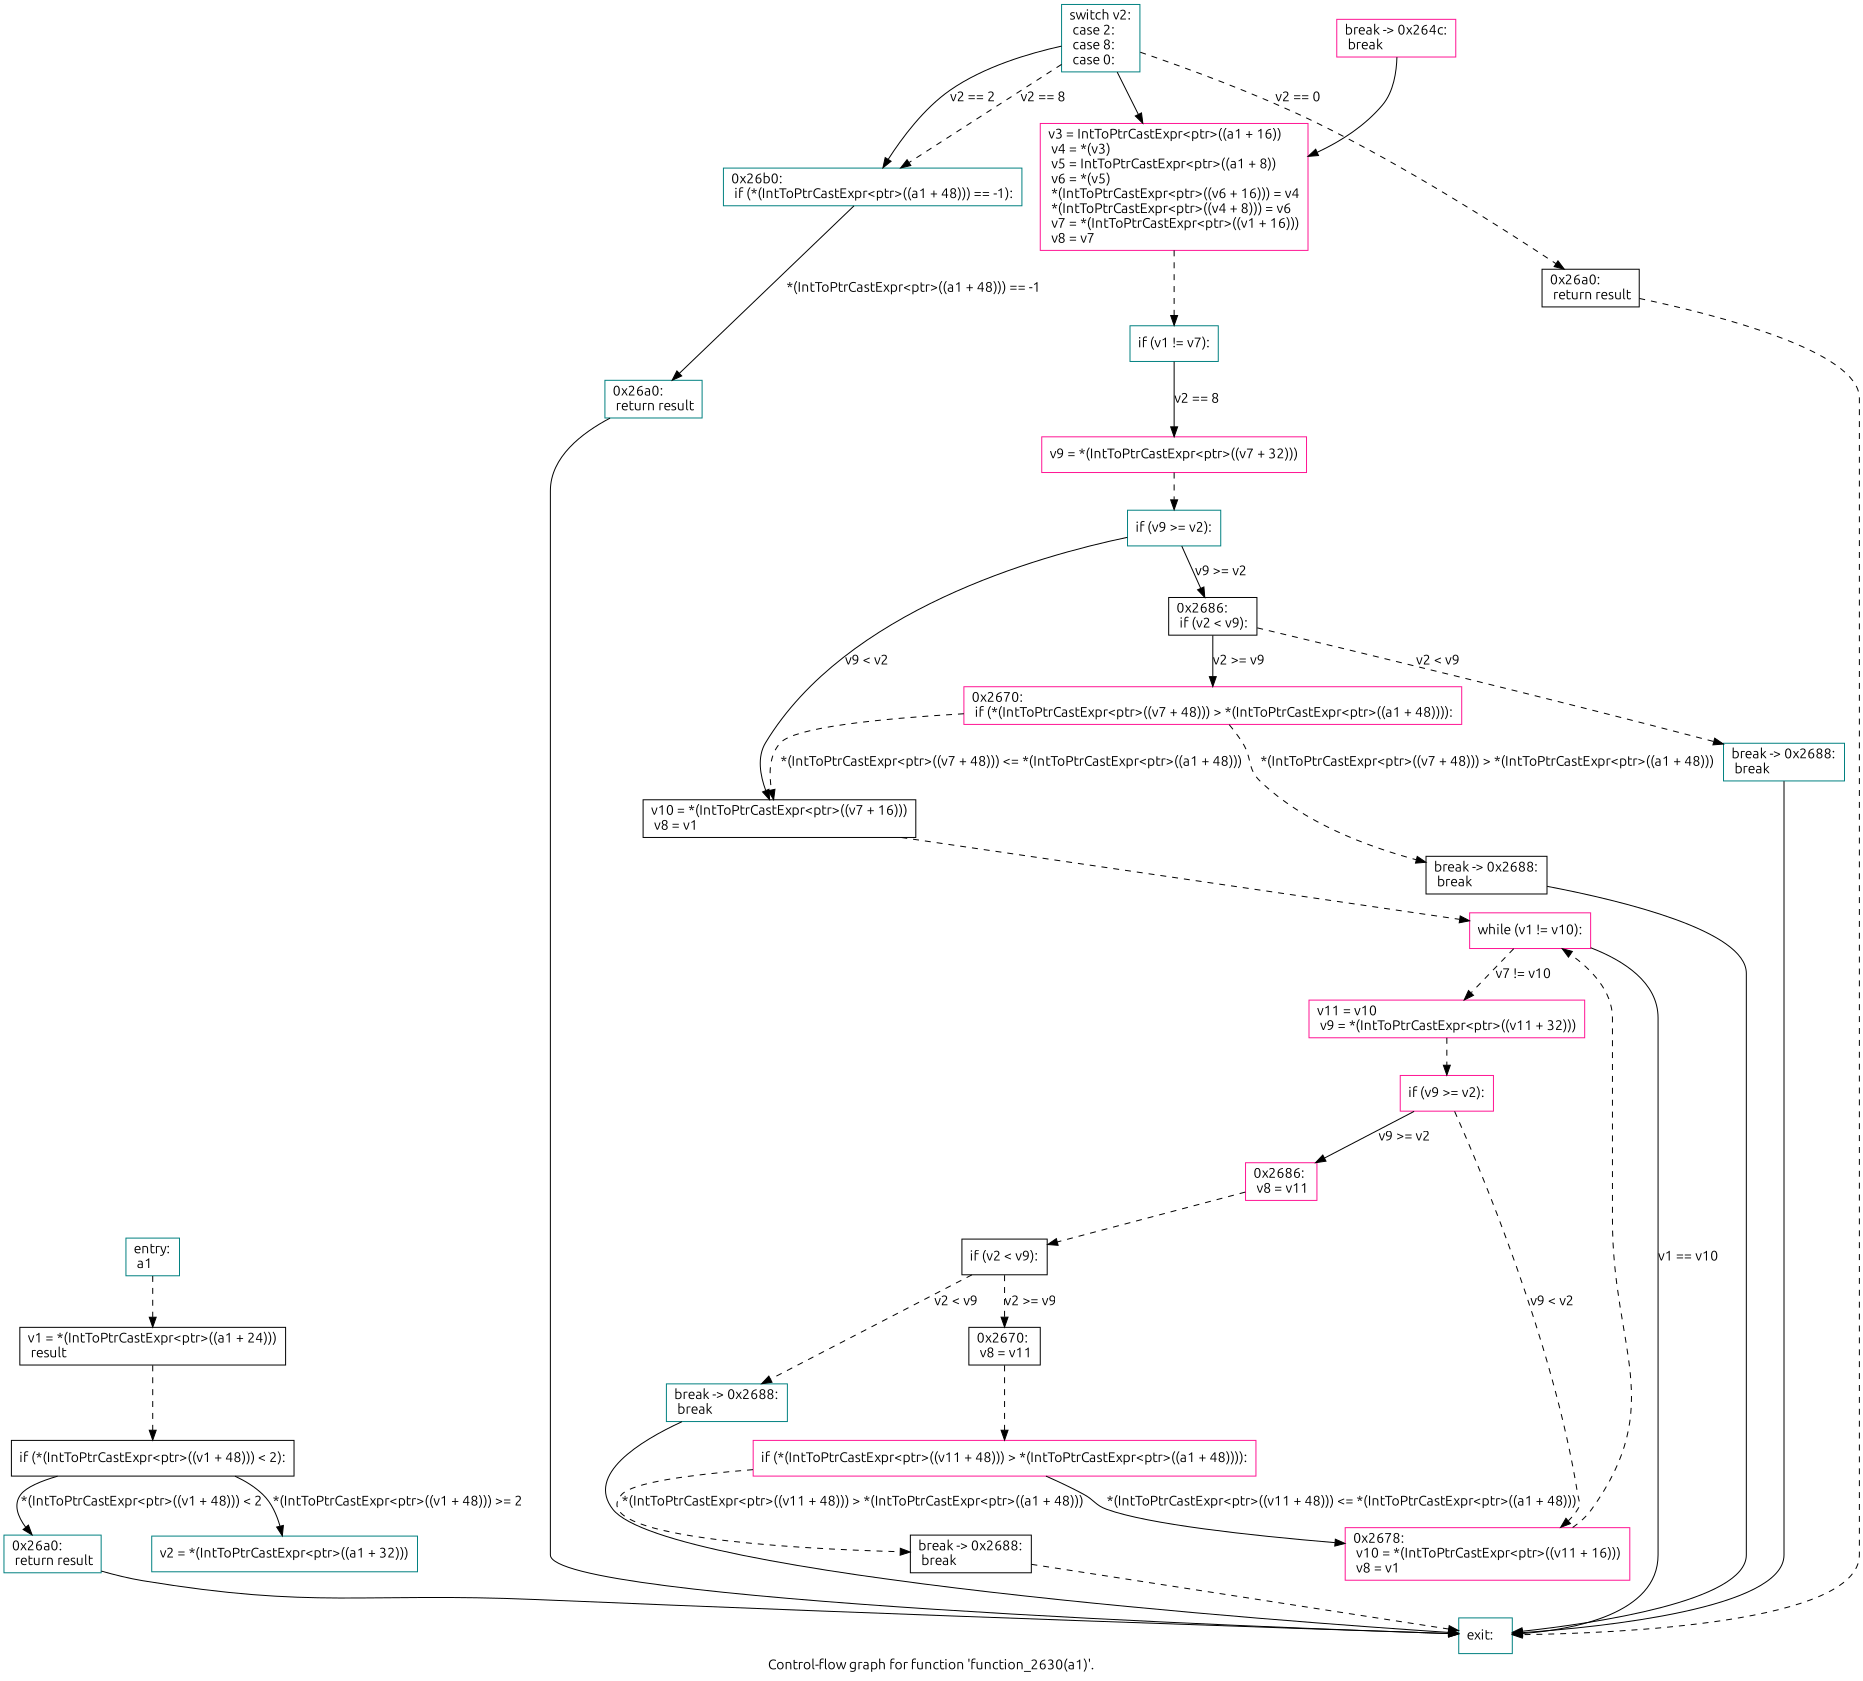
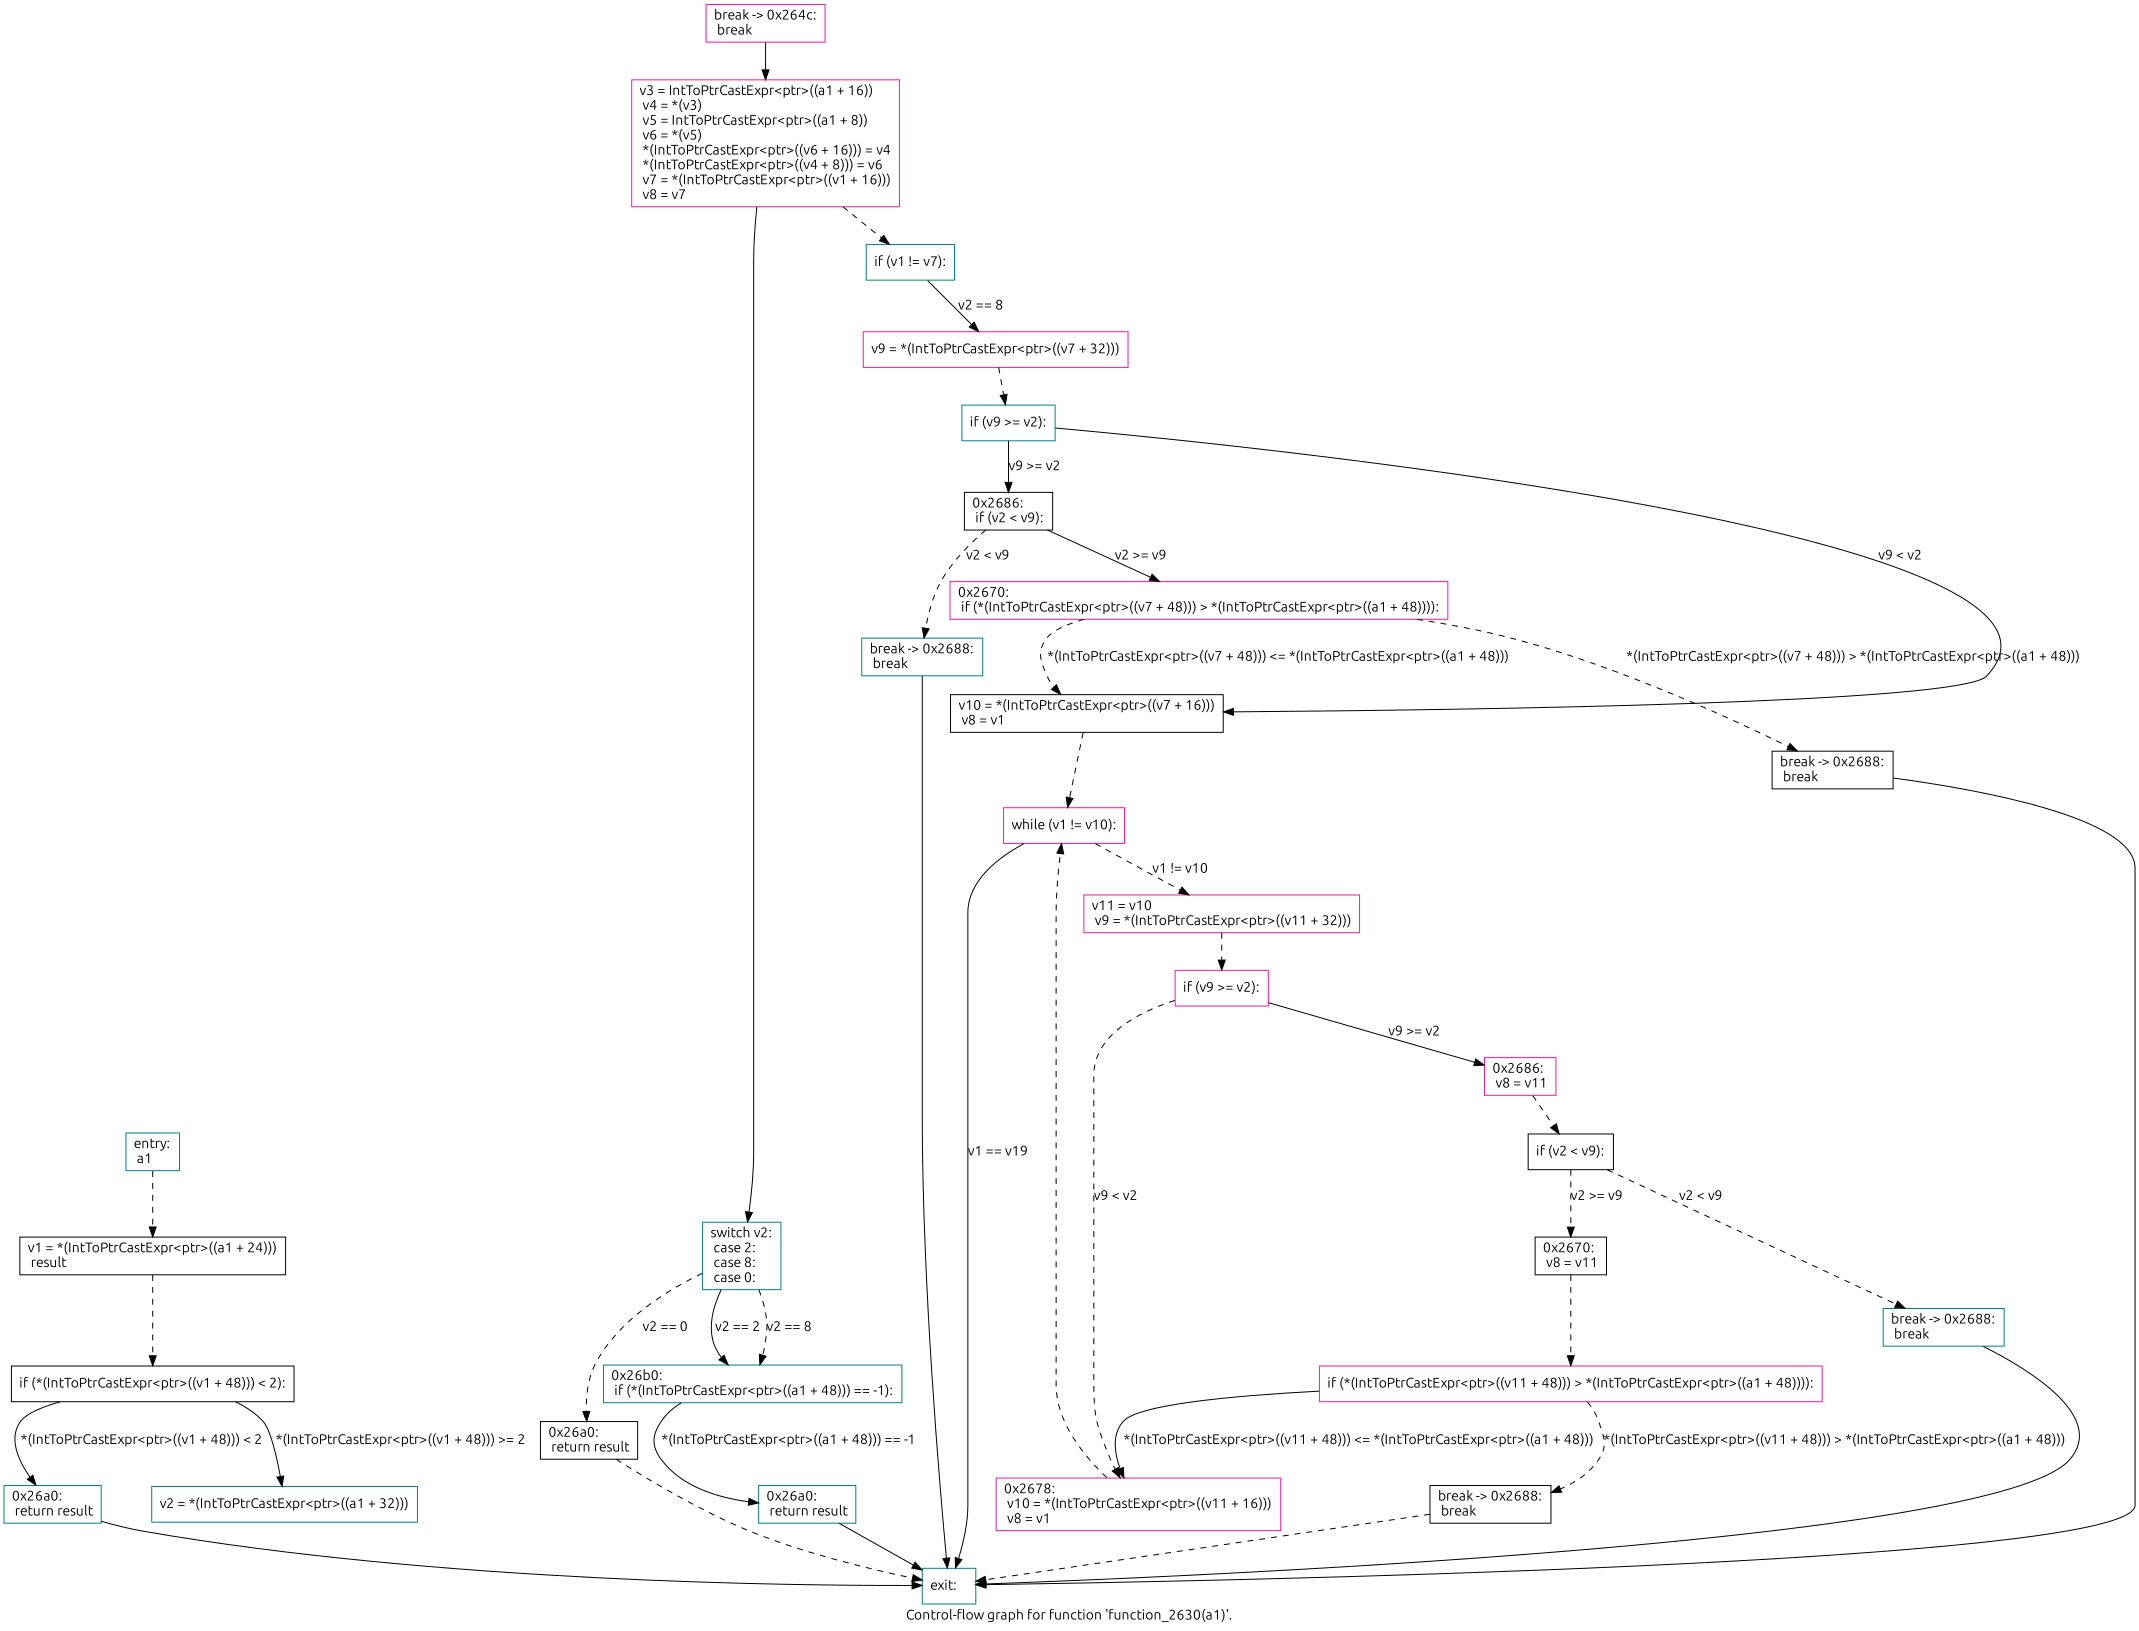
(1128, 93) -> (754, 710)
(1524, 974) -> (1181, 869)
(1688, 1257) -> (998, 1152)
